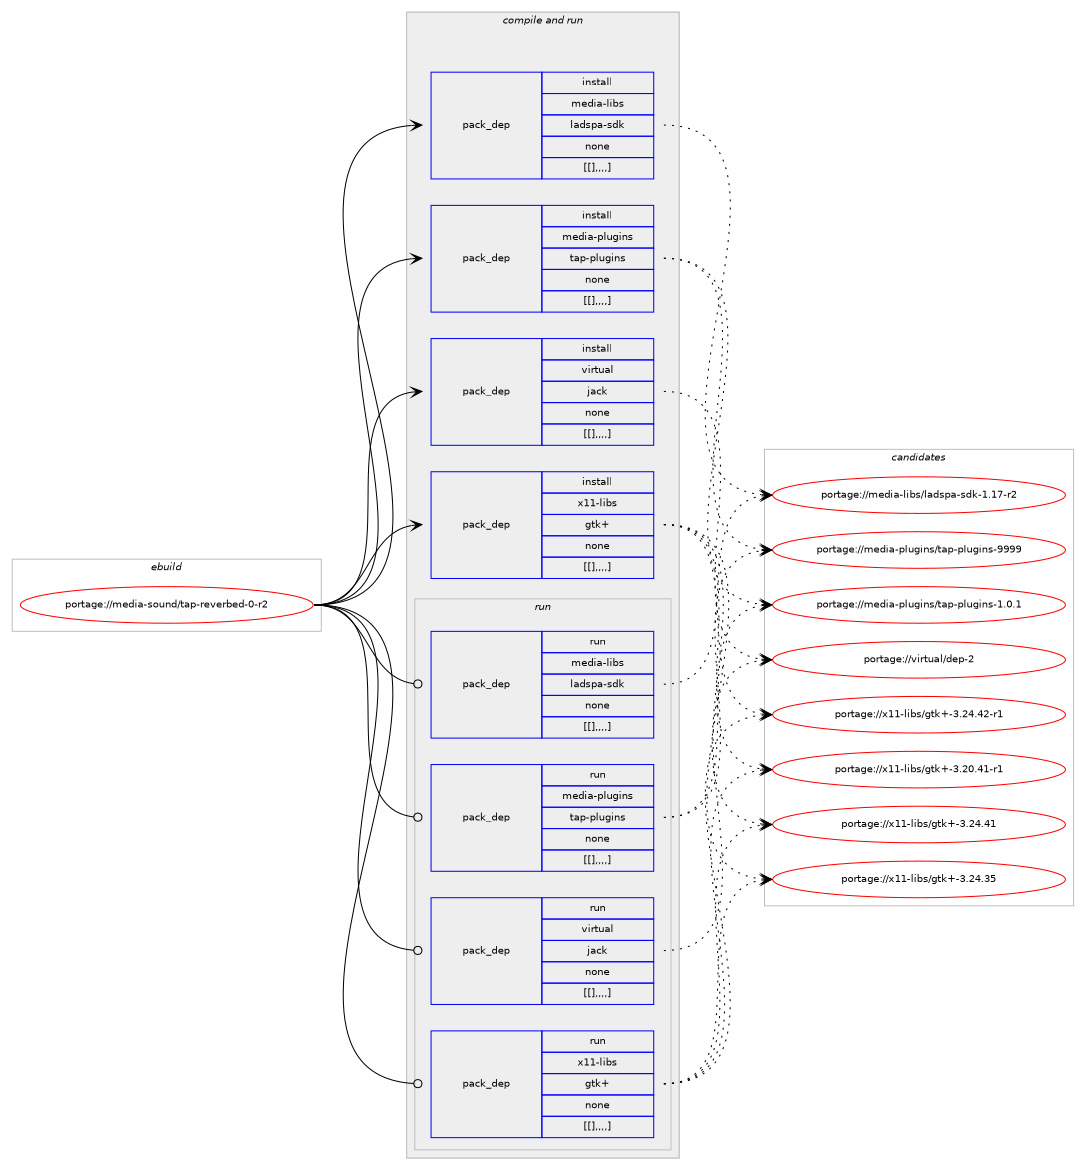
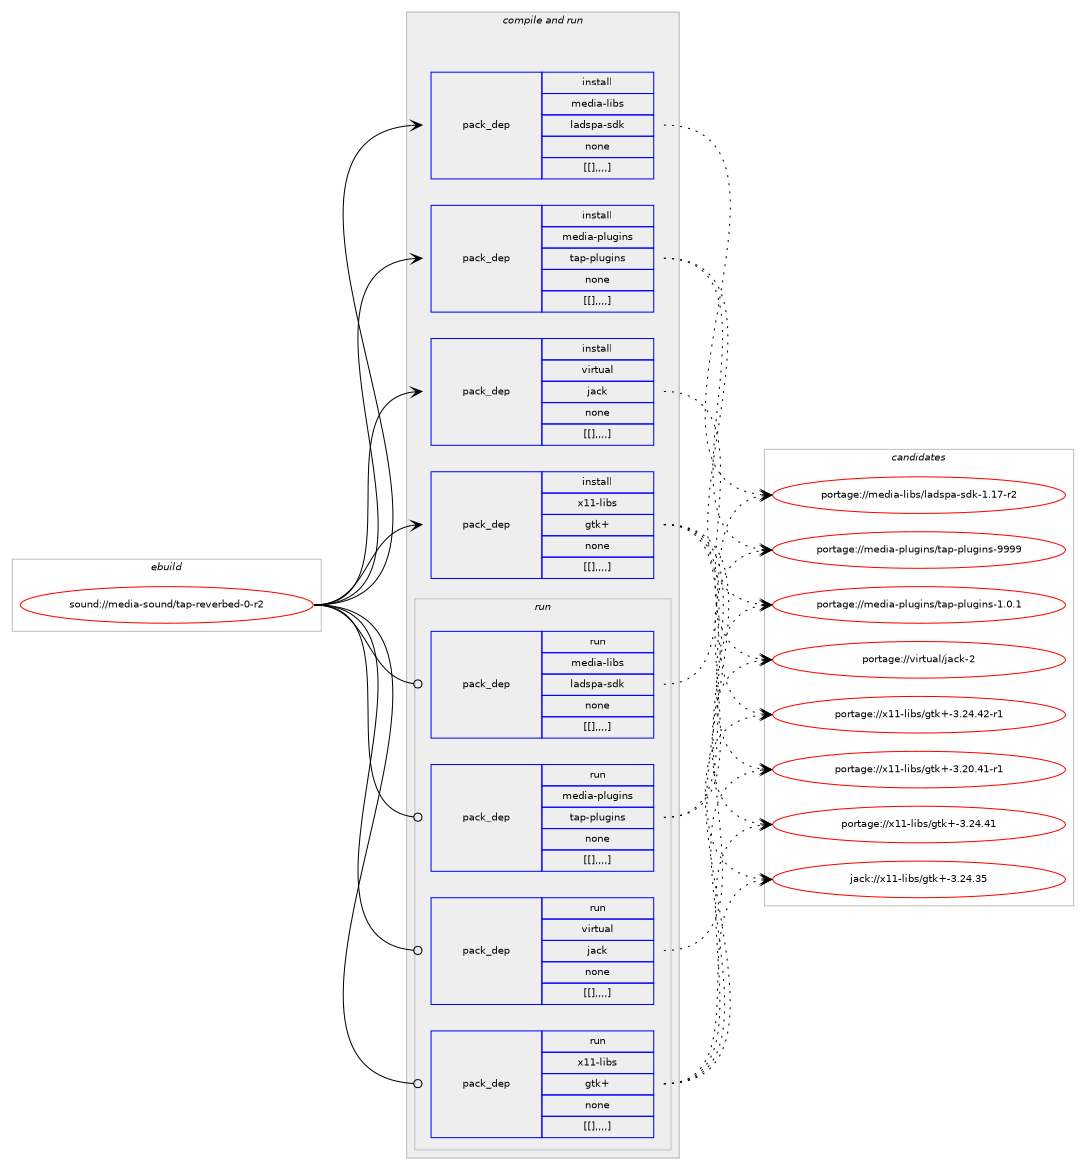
(167, 605) -> (167, 605)
(919, 660) -> (919, 660)
(919, 879) -> (919, 879)
